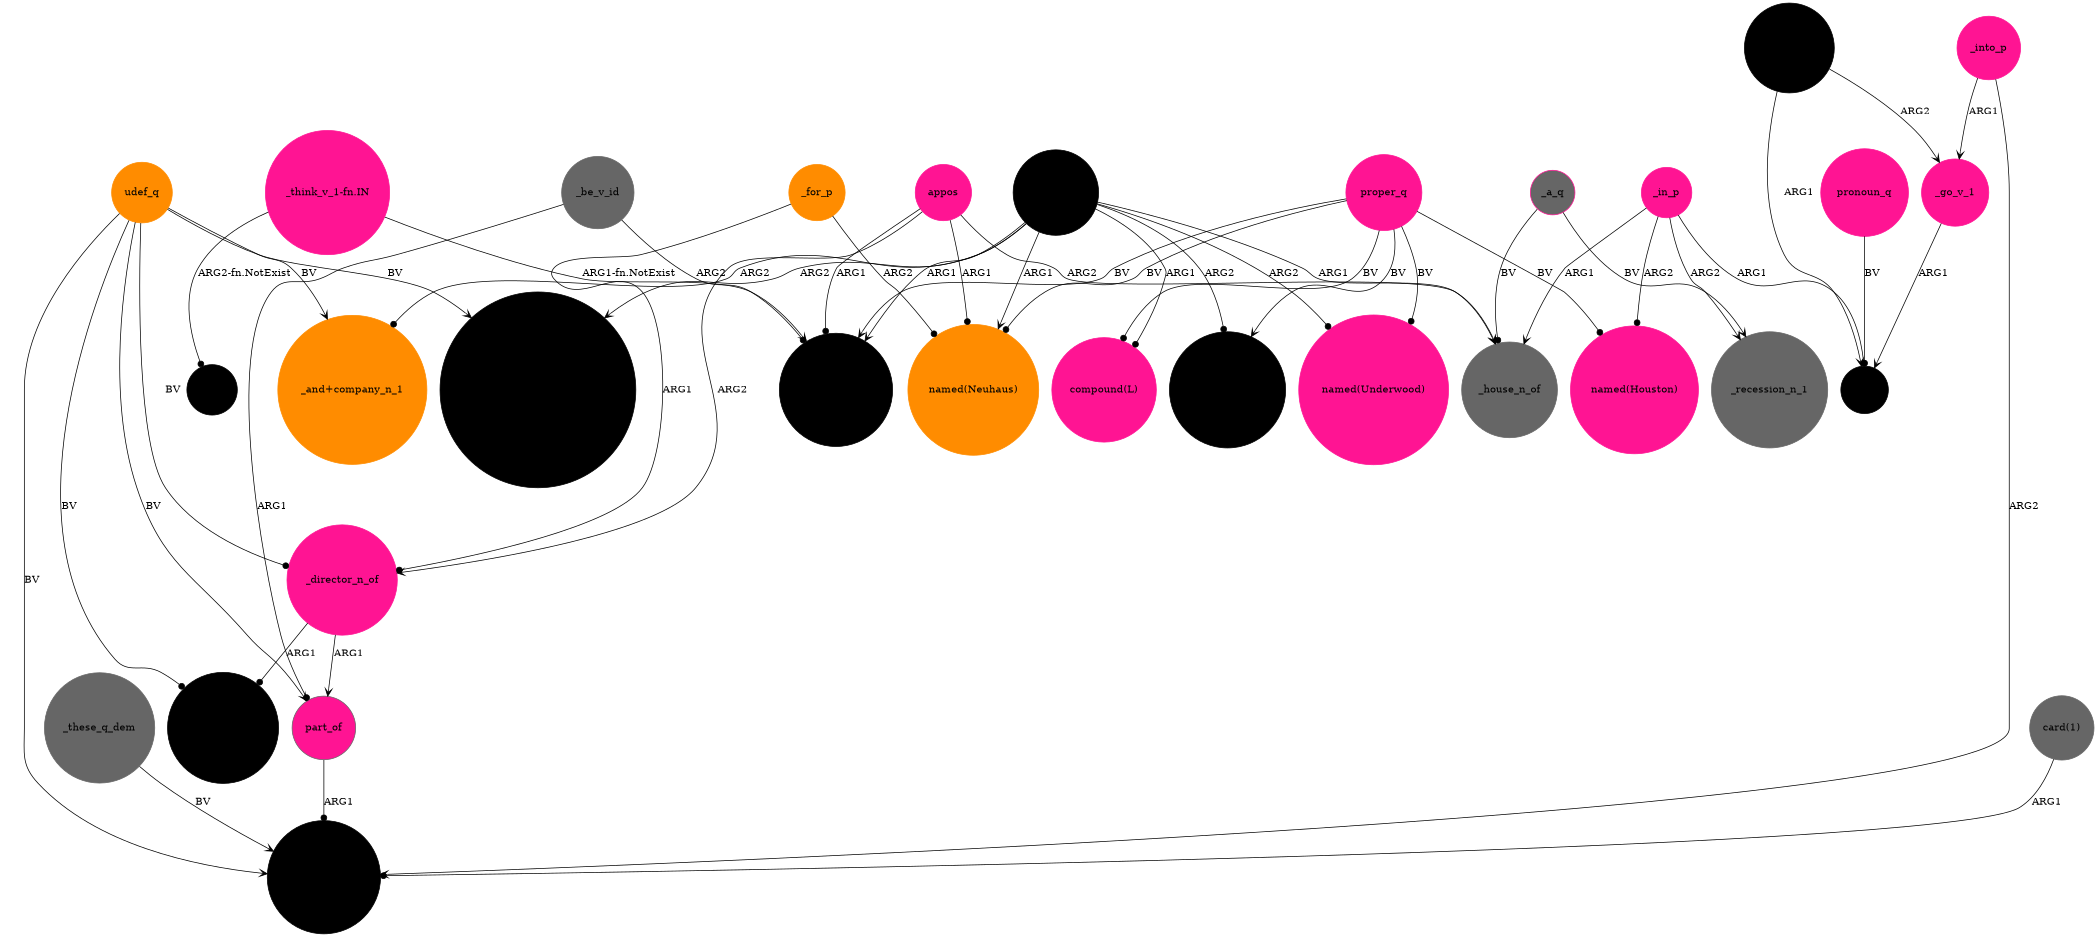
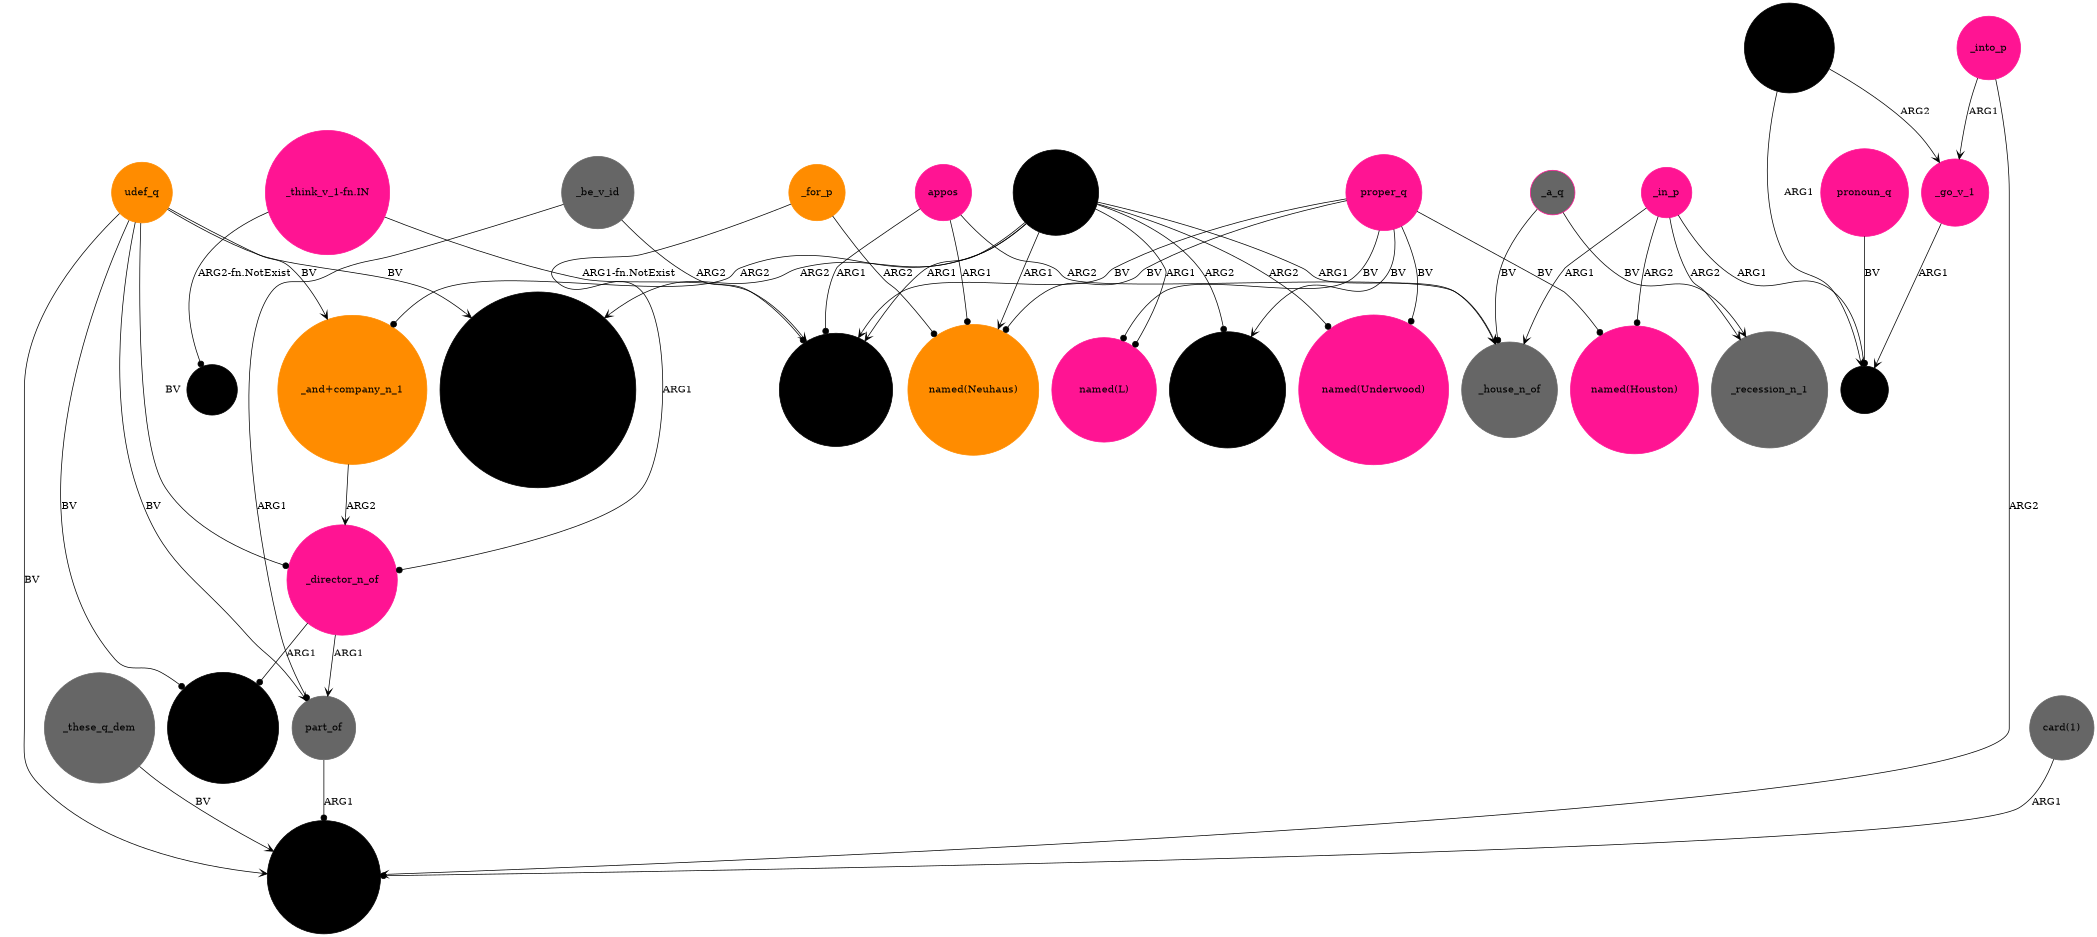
(1104, 390) -> (1104, 390)
(717, 425) -> (347, 491)
(324, 728) -> (324, 728)
